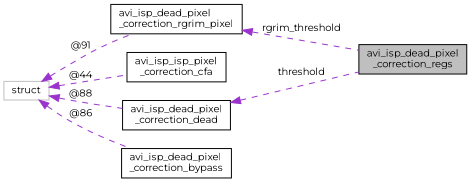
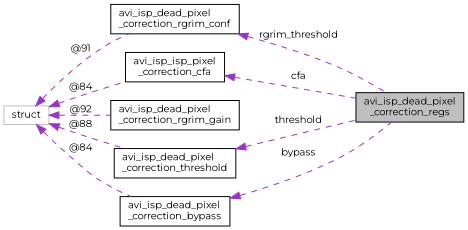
(176, 19) -> (175, 19)
(80, 76) -> (80, 87)
none -> (295, 88)
(80, 114) -> (80, 148)
none -> (175, 115)
(176, 115) -> (175, 163)
none -> (320, 167)
